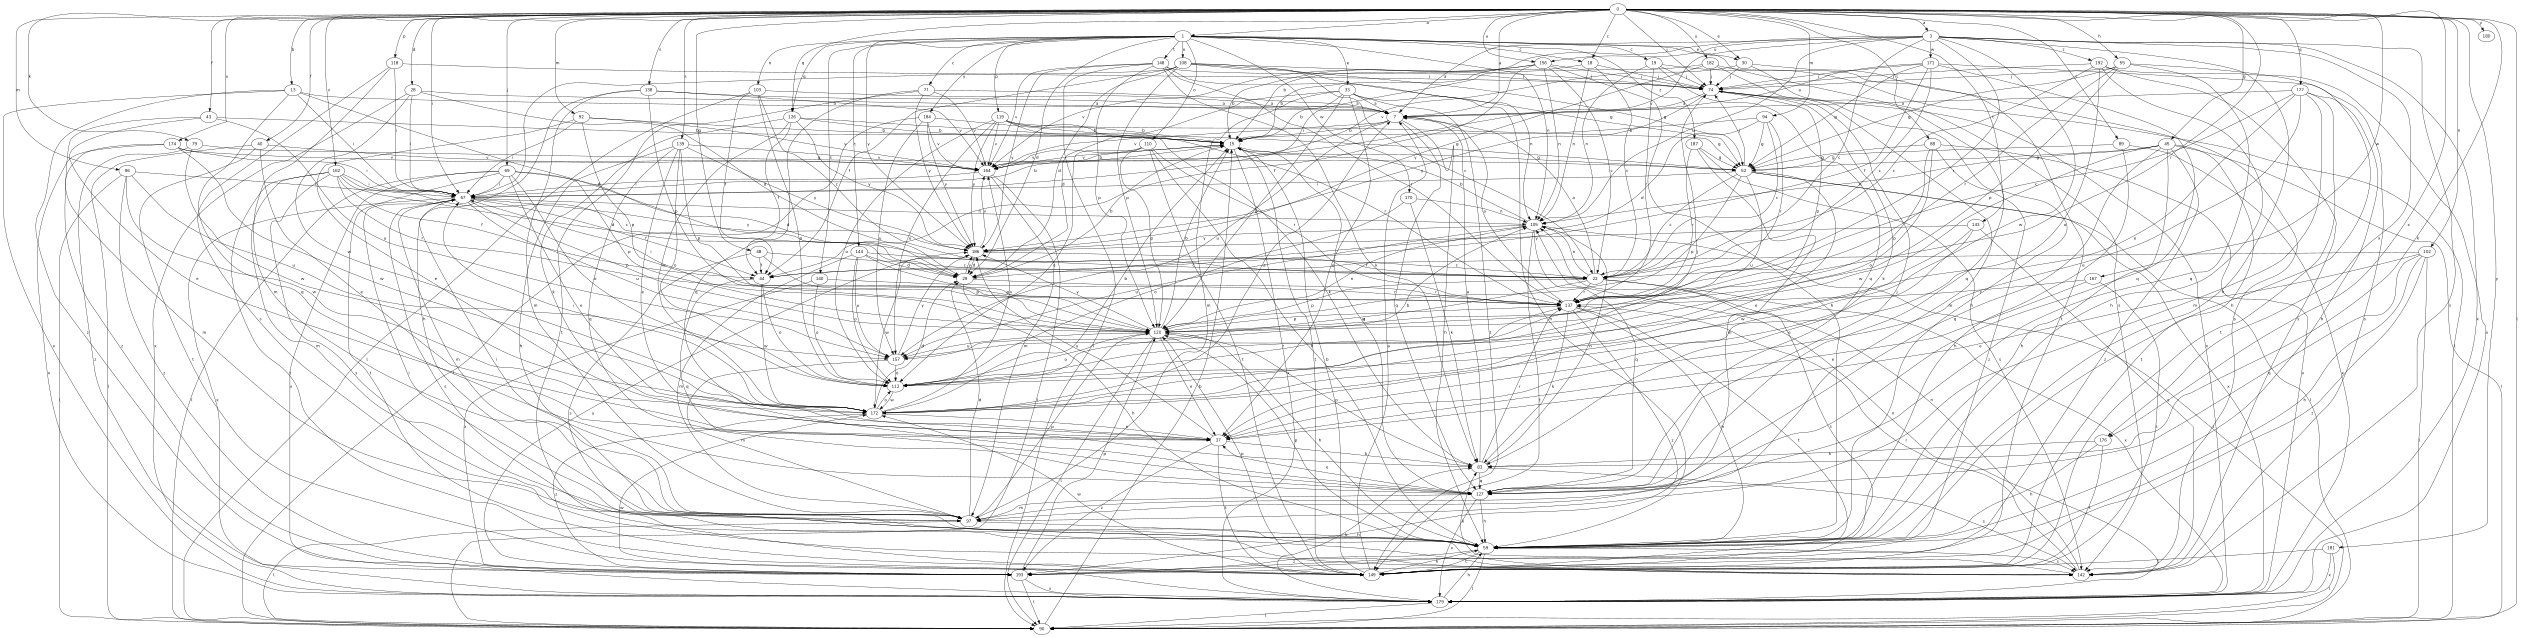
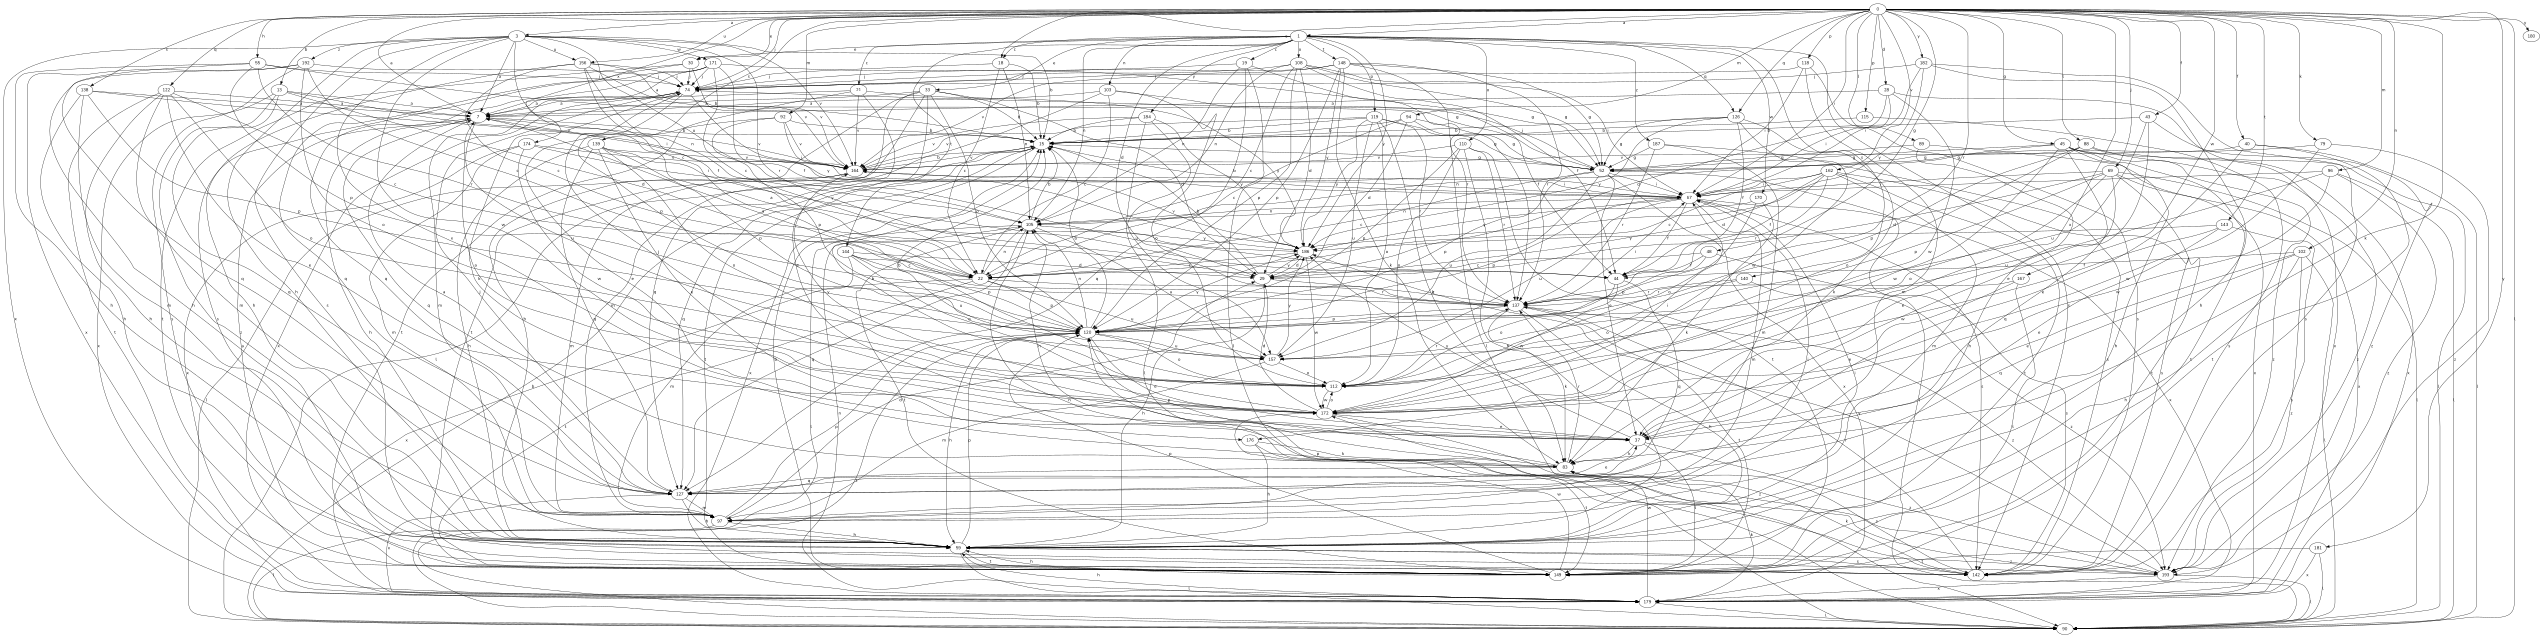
none -> (1865, 117)
(1241, 334) -> (1011, 316)
